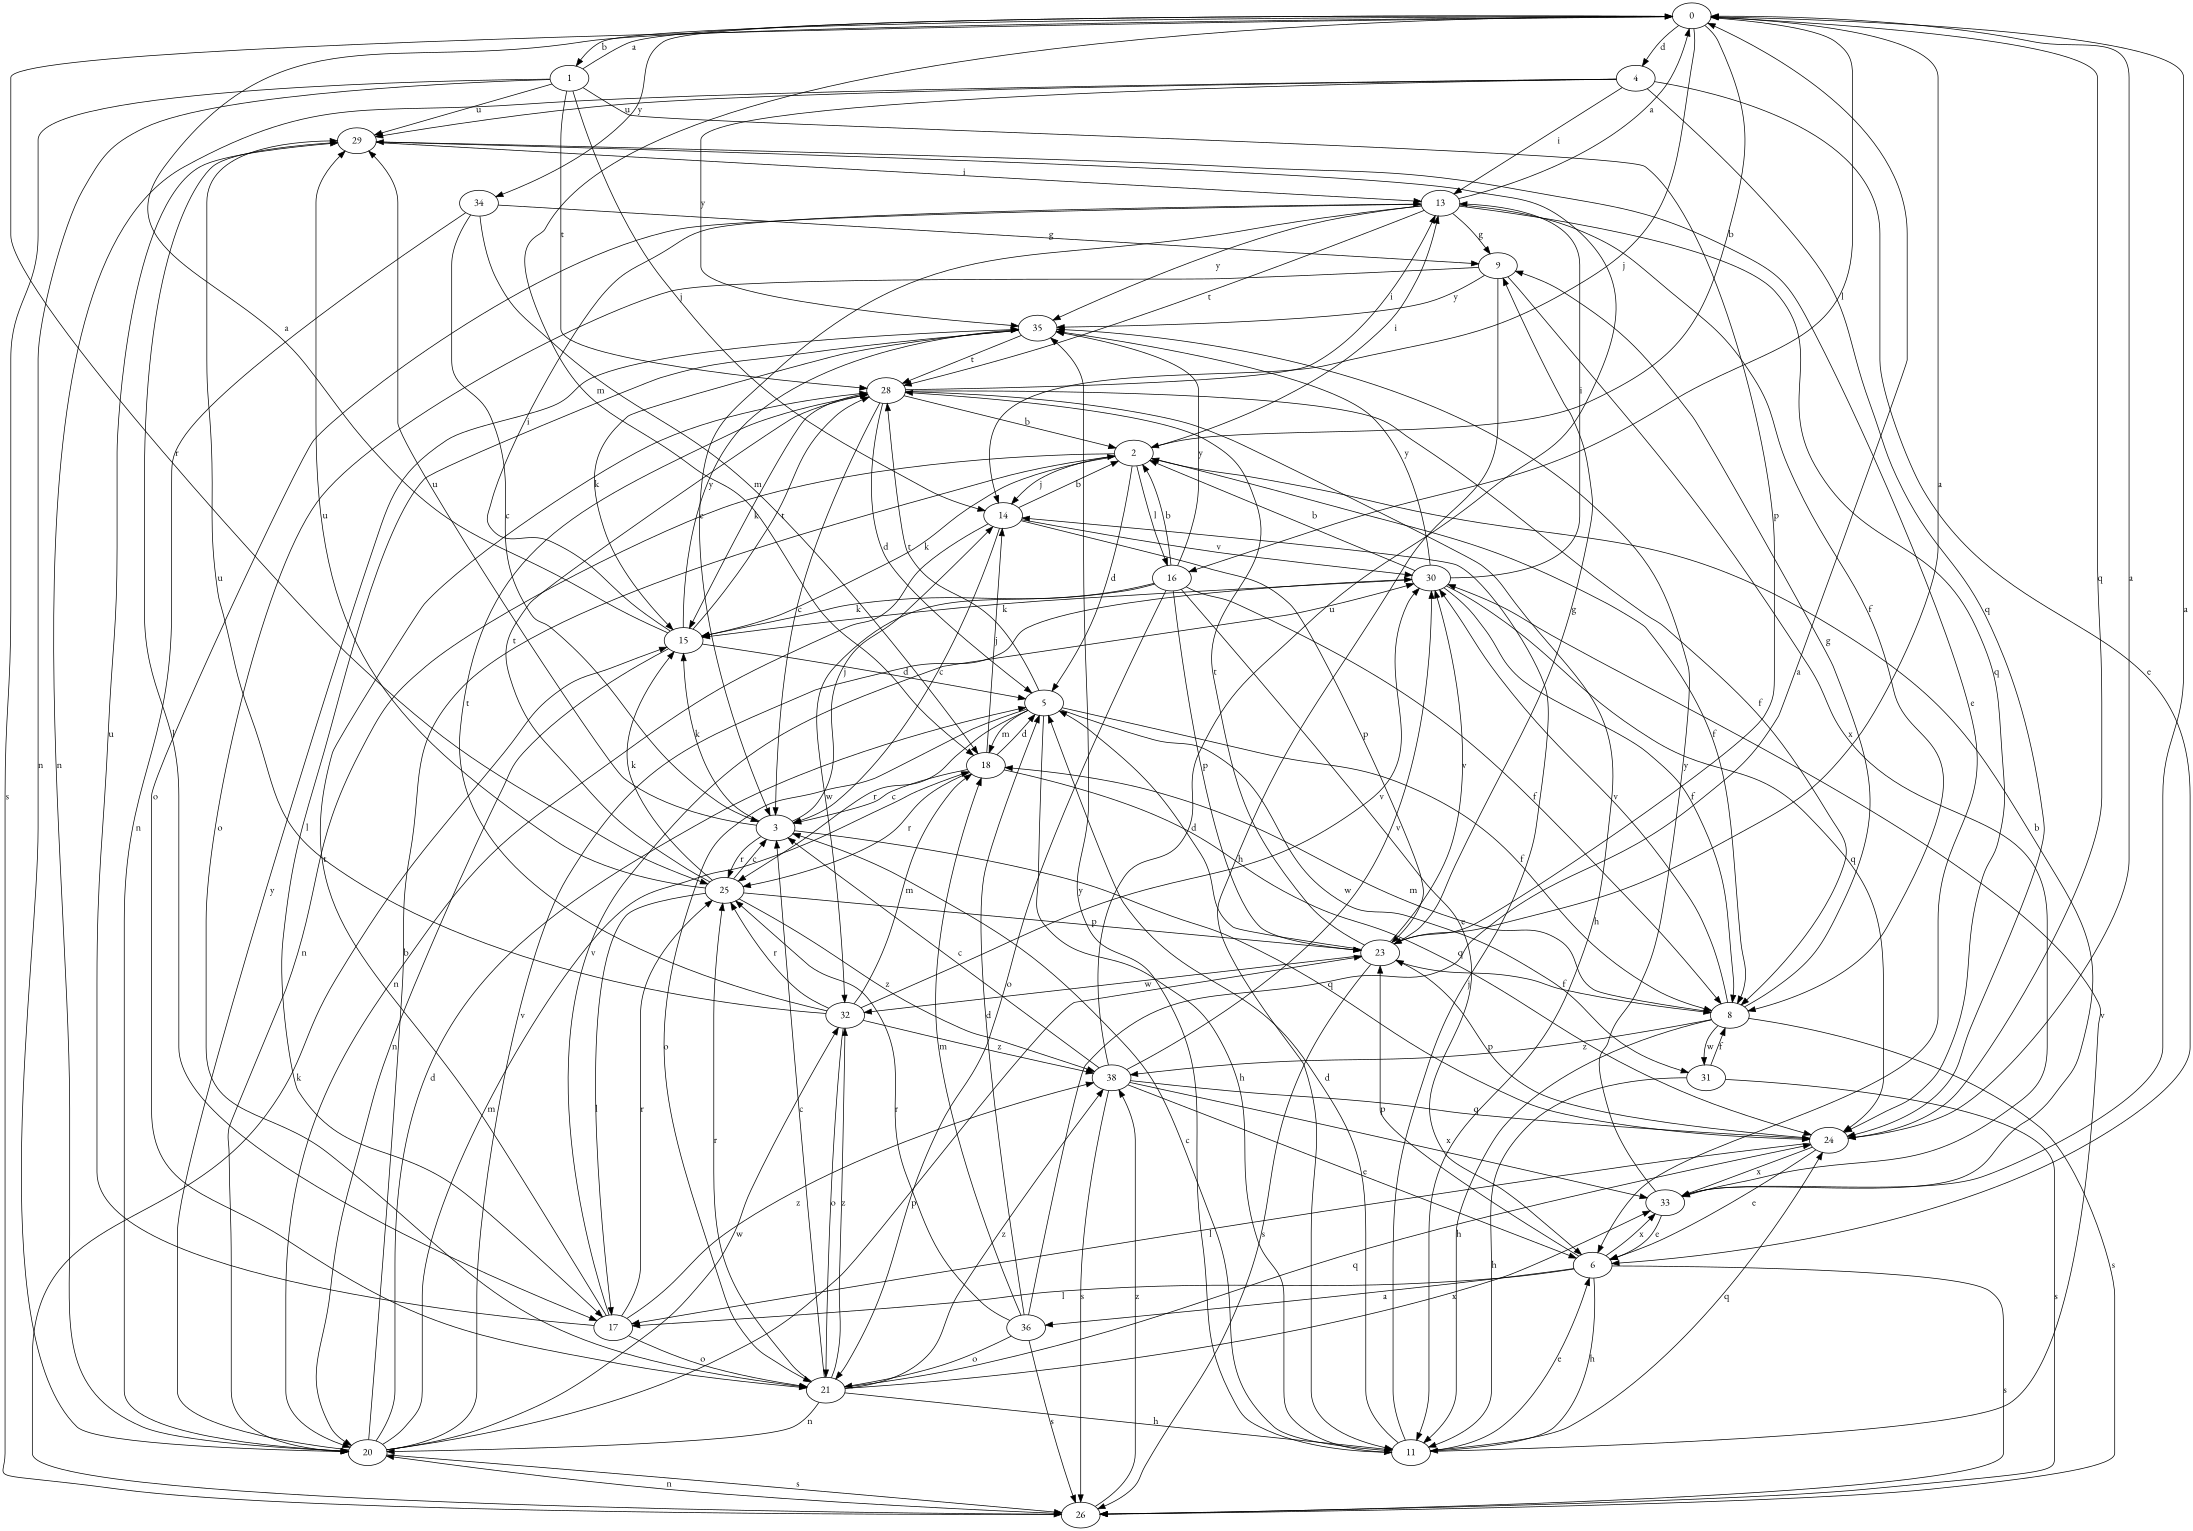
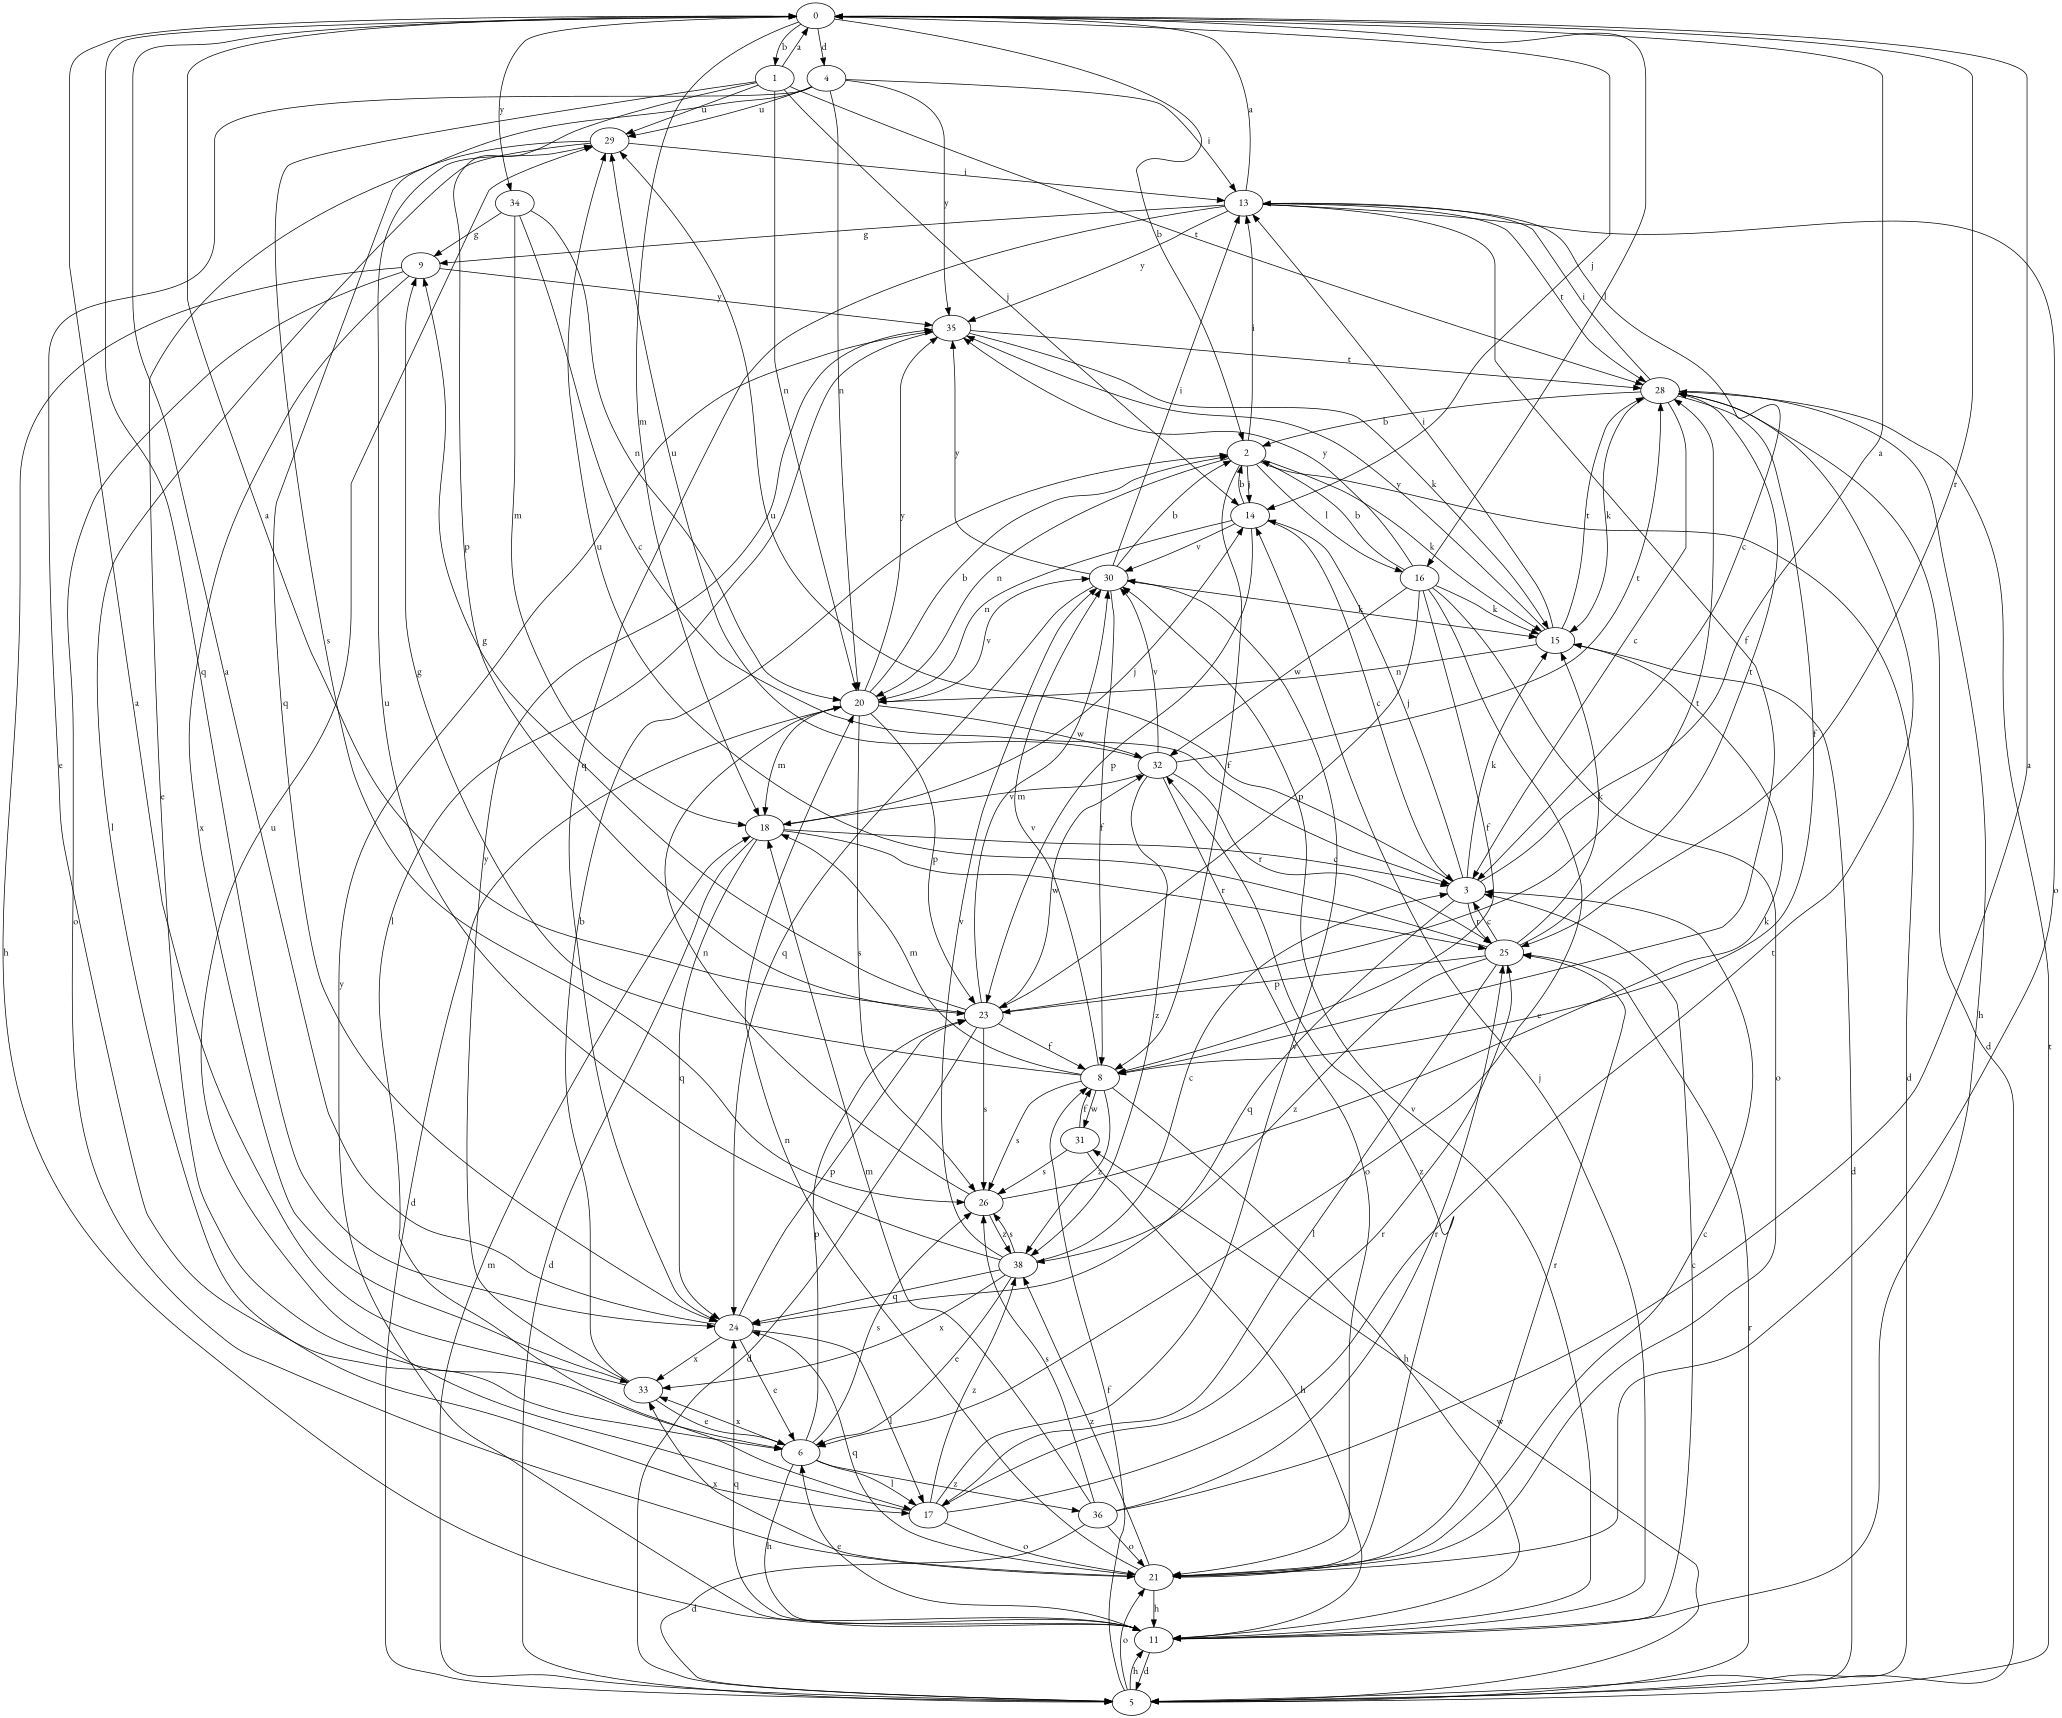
(531, 48) -> (1849, 61)
(1385, 1296) -> (956, 1484)
